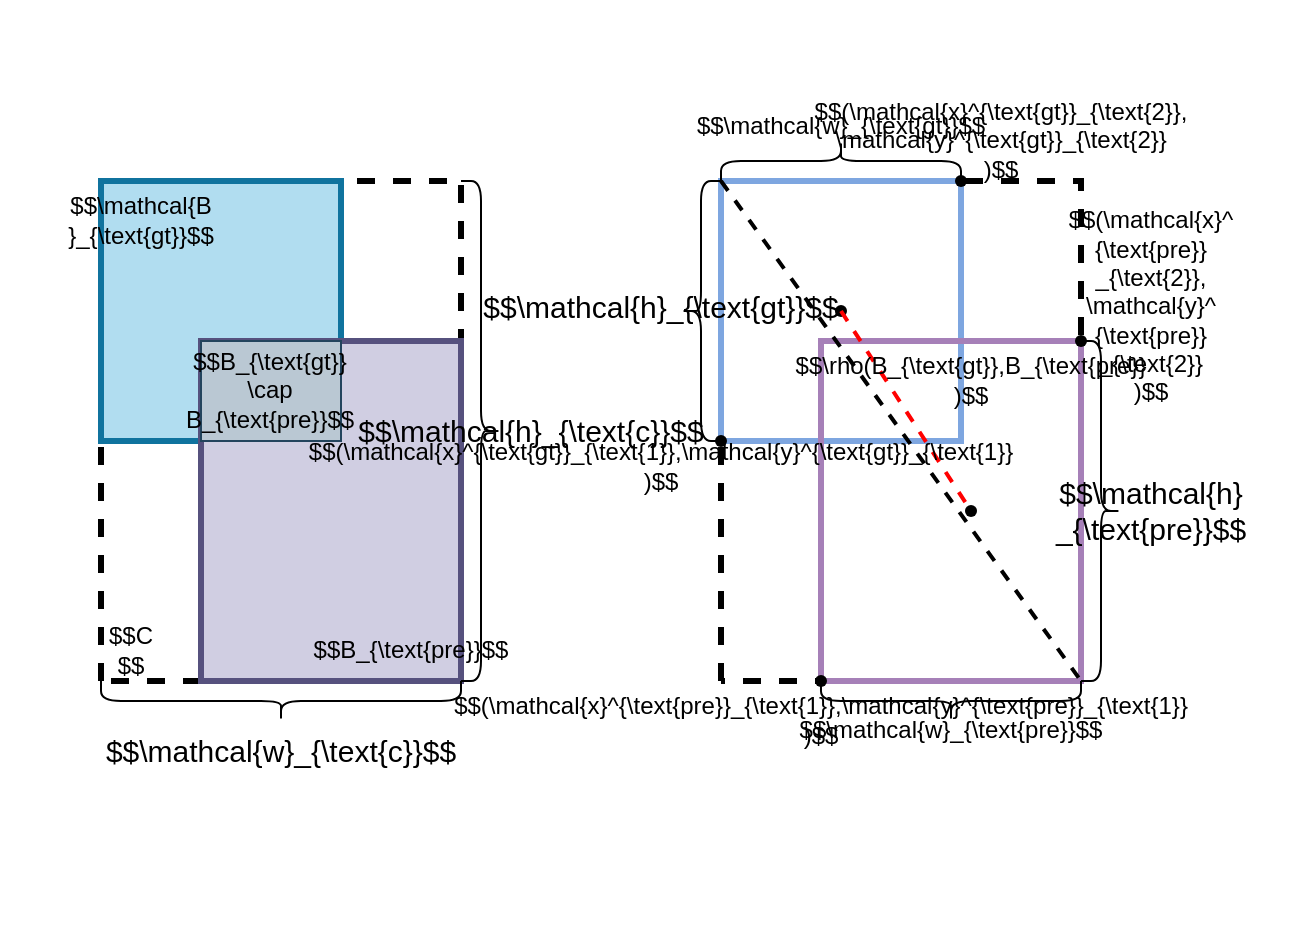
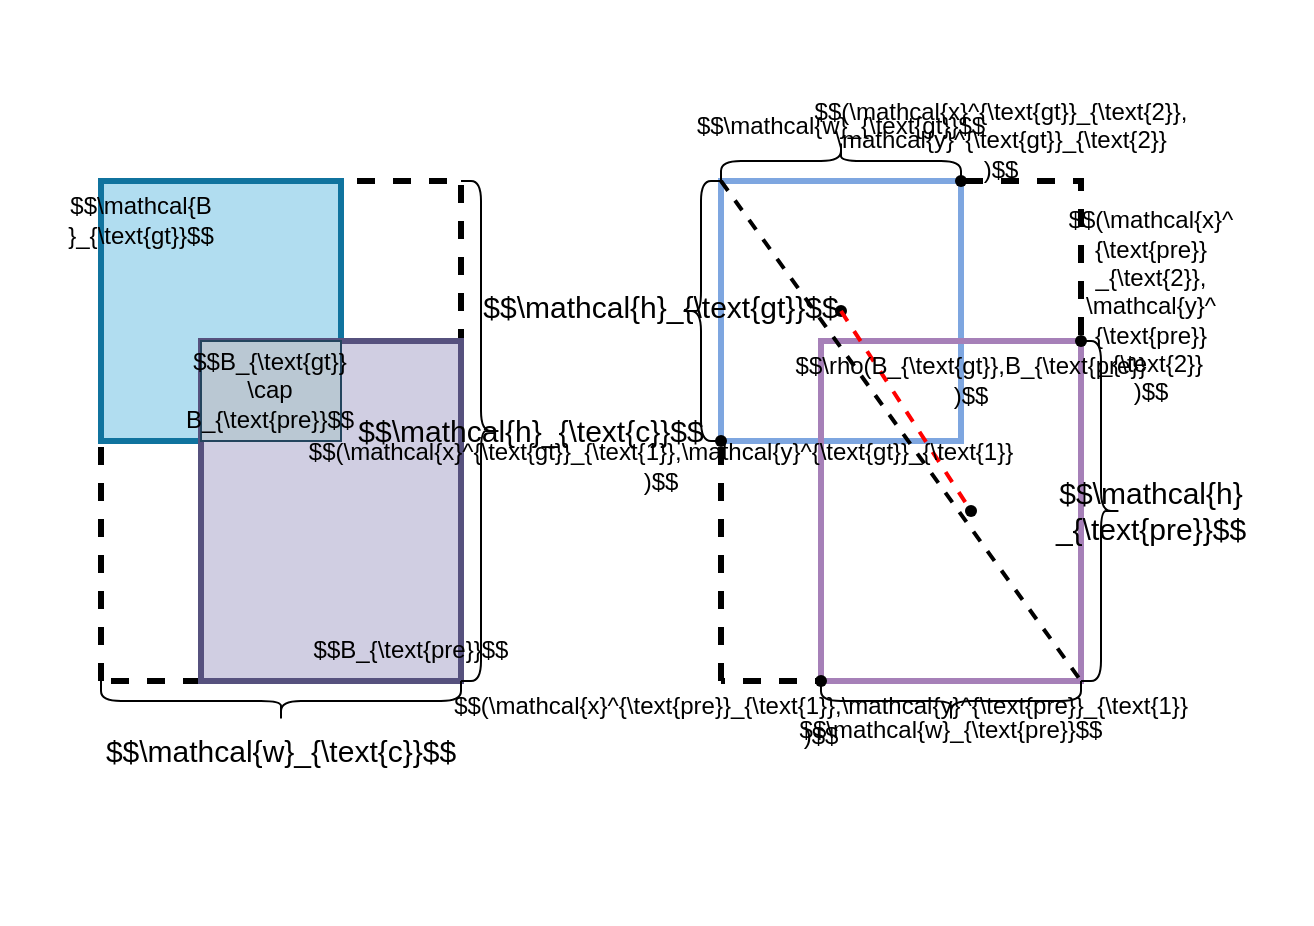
(131, 651) -> none
